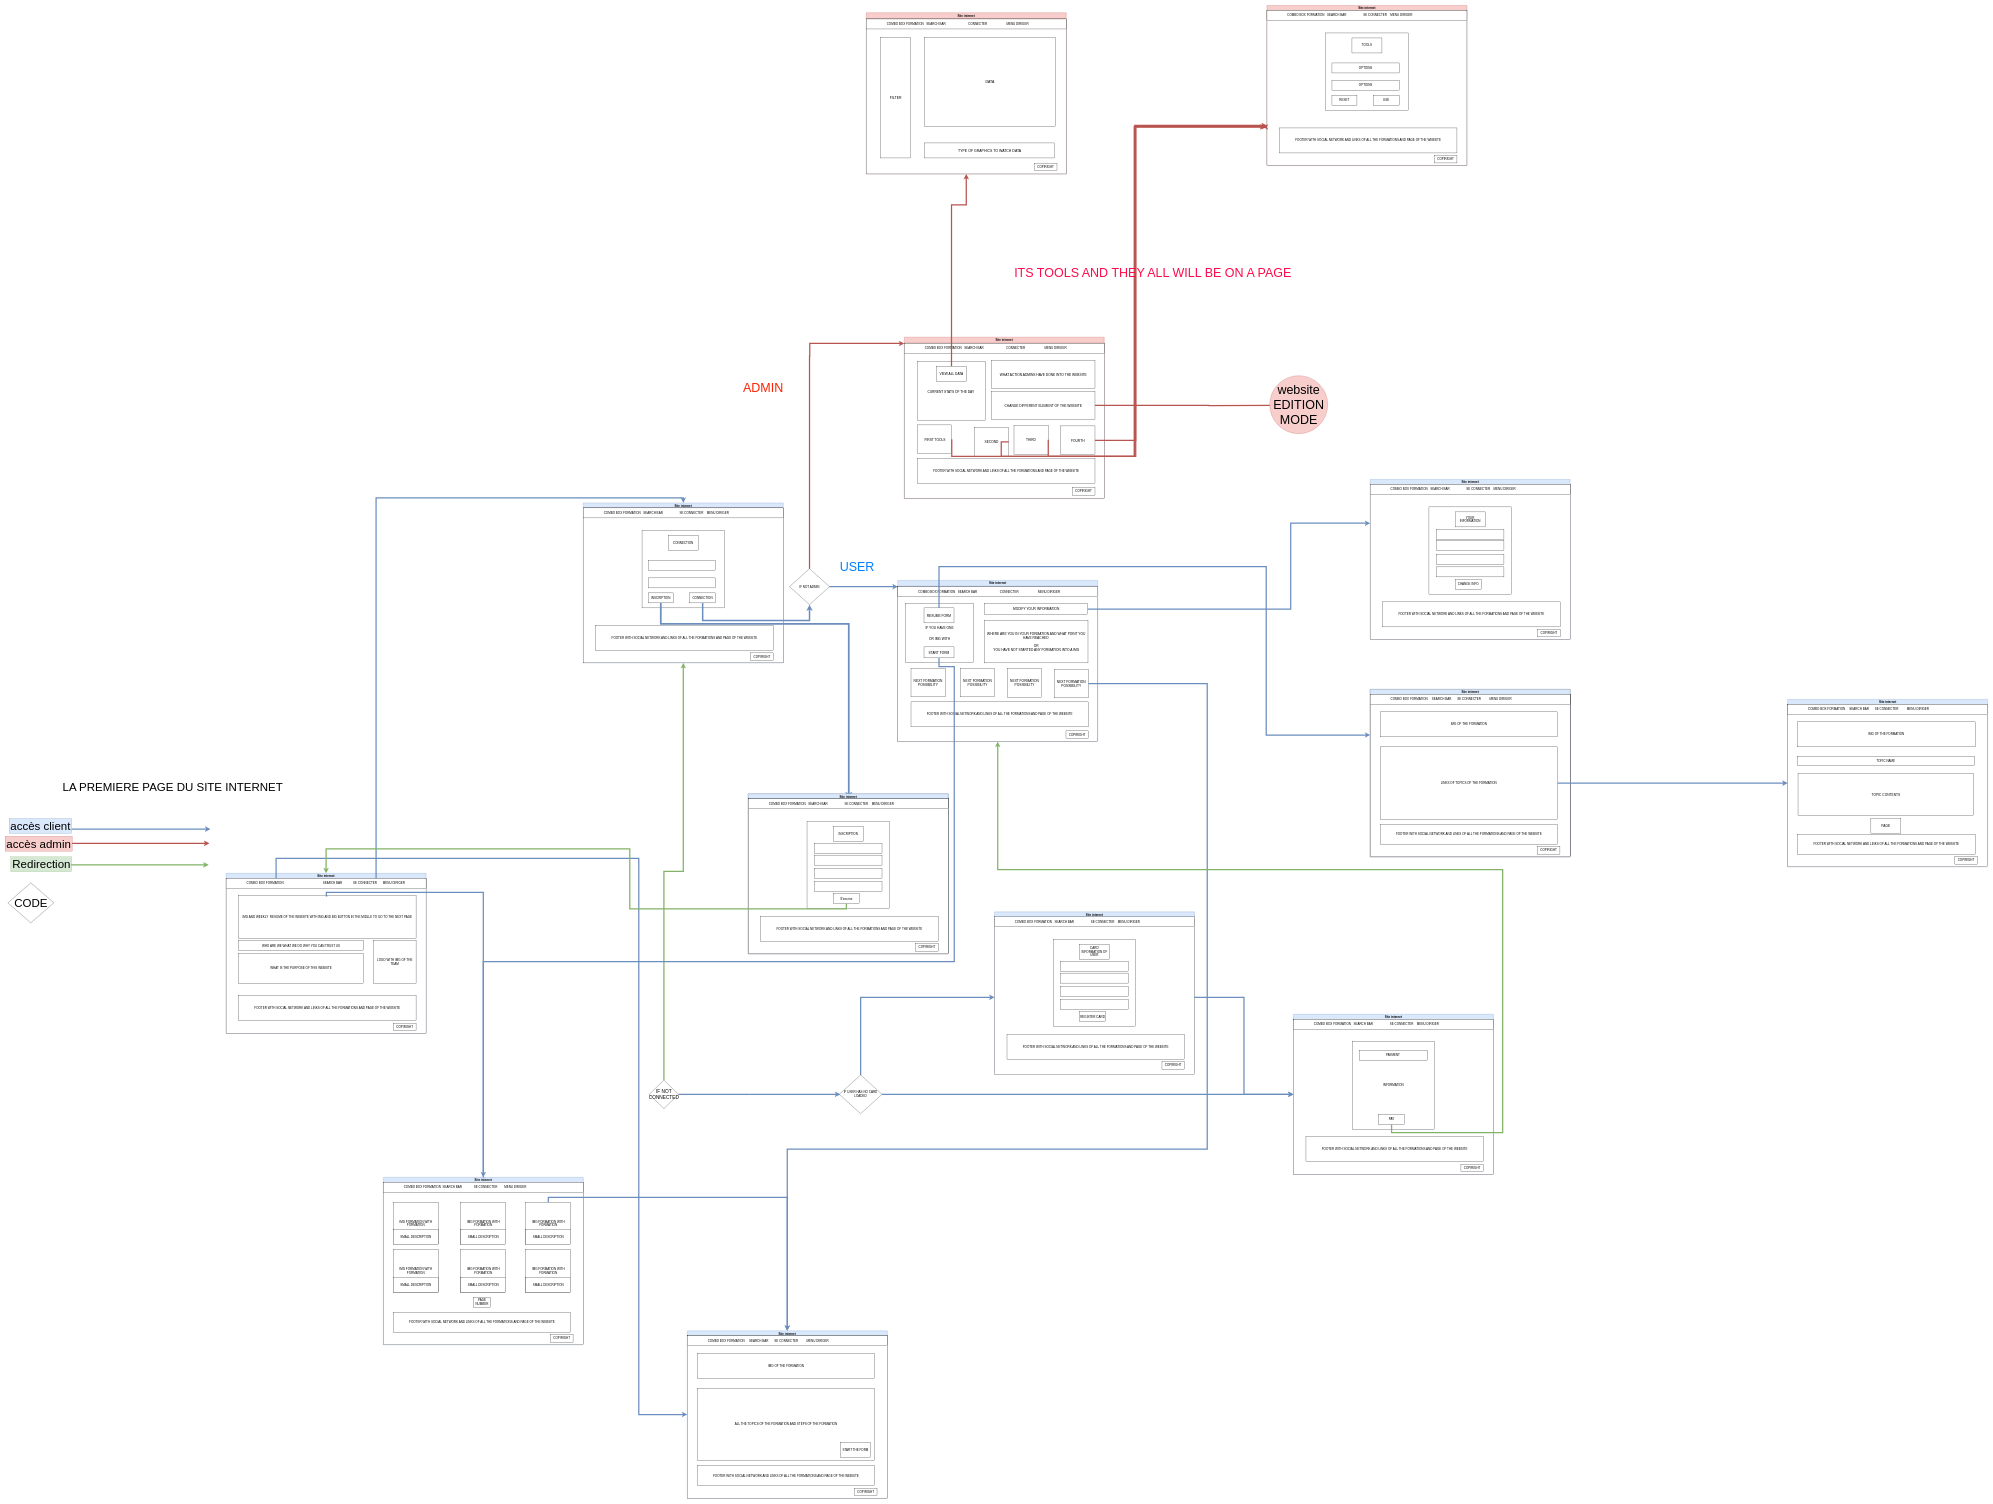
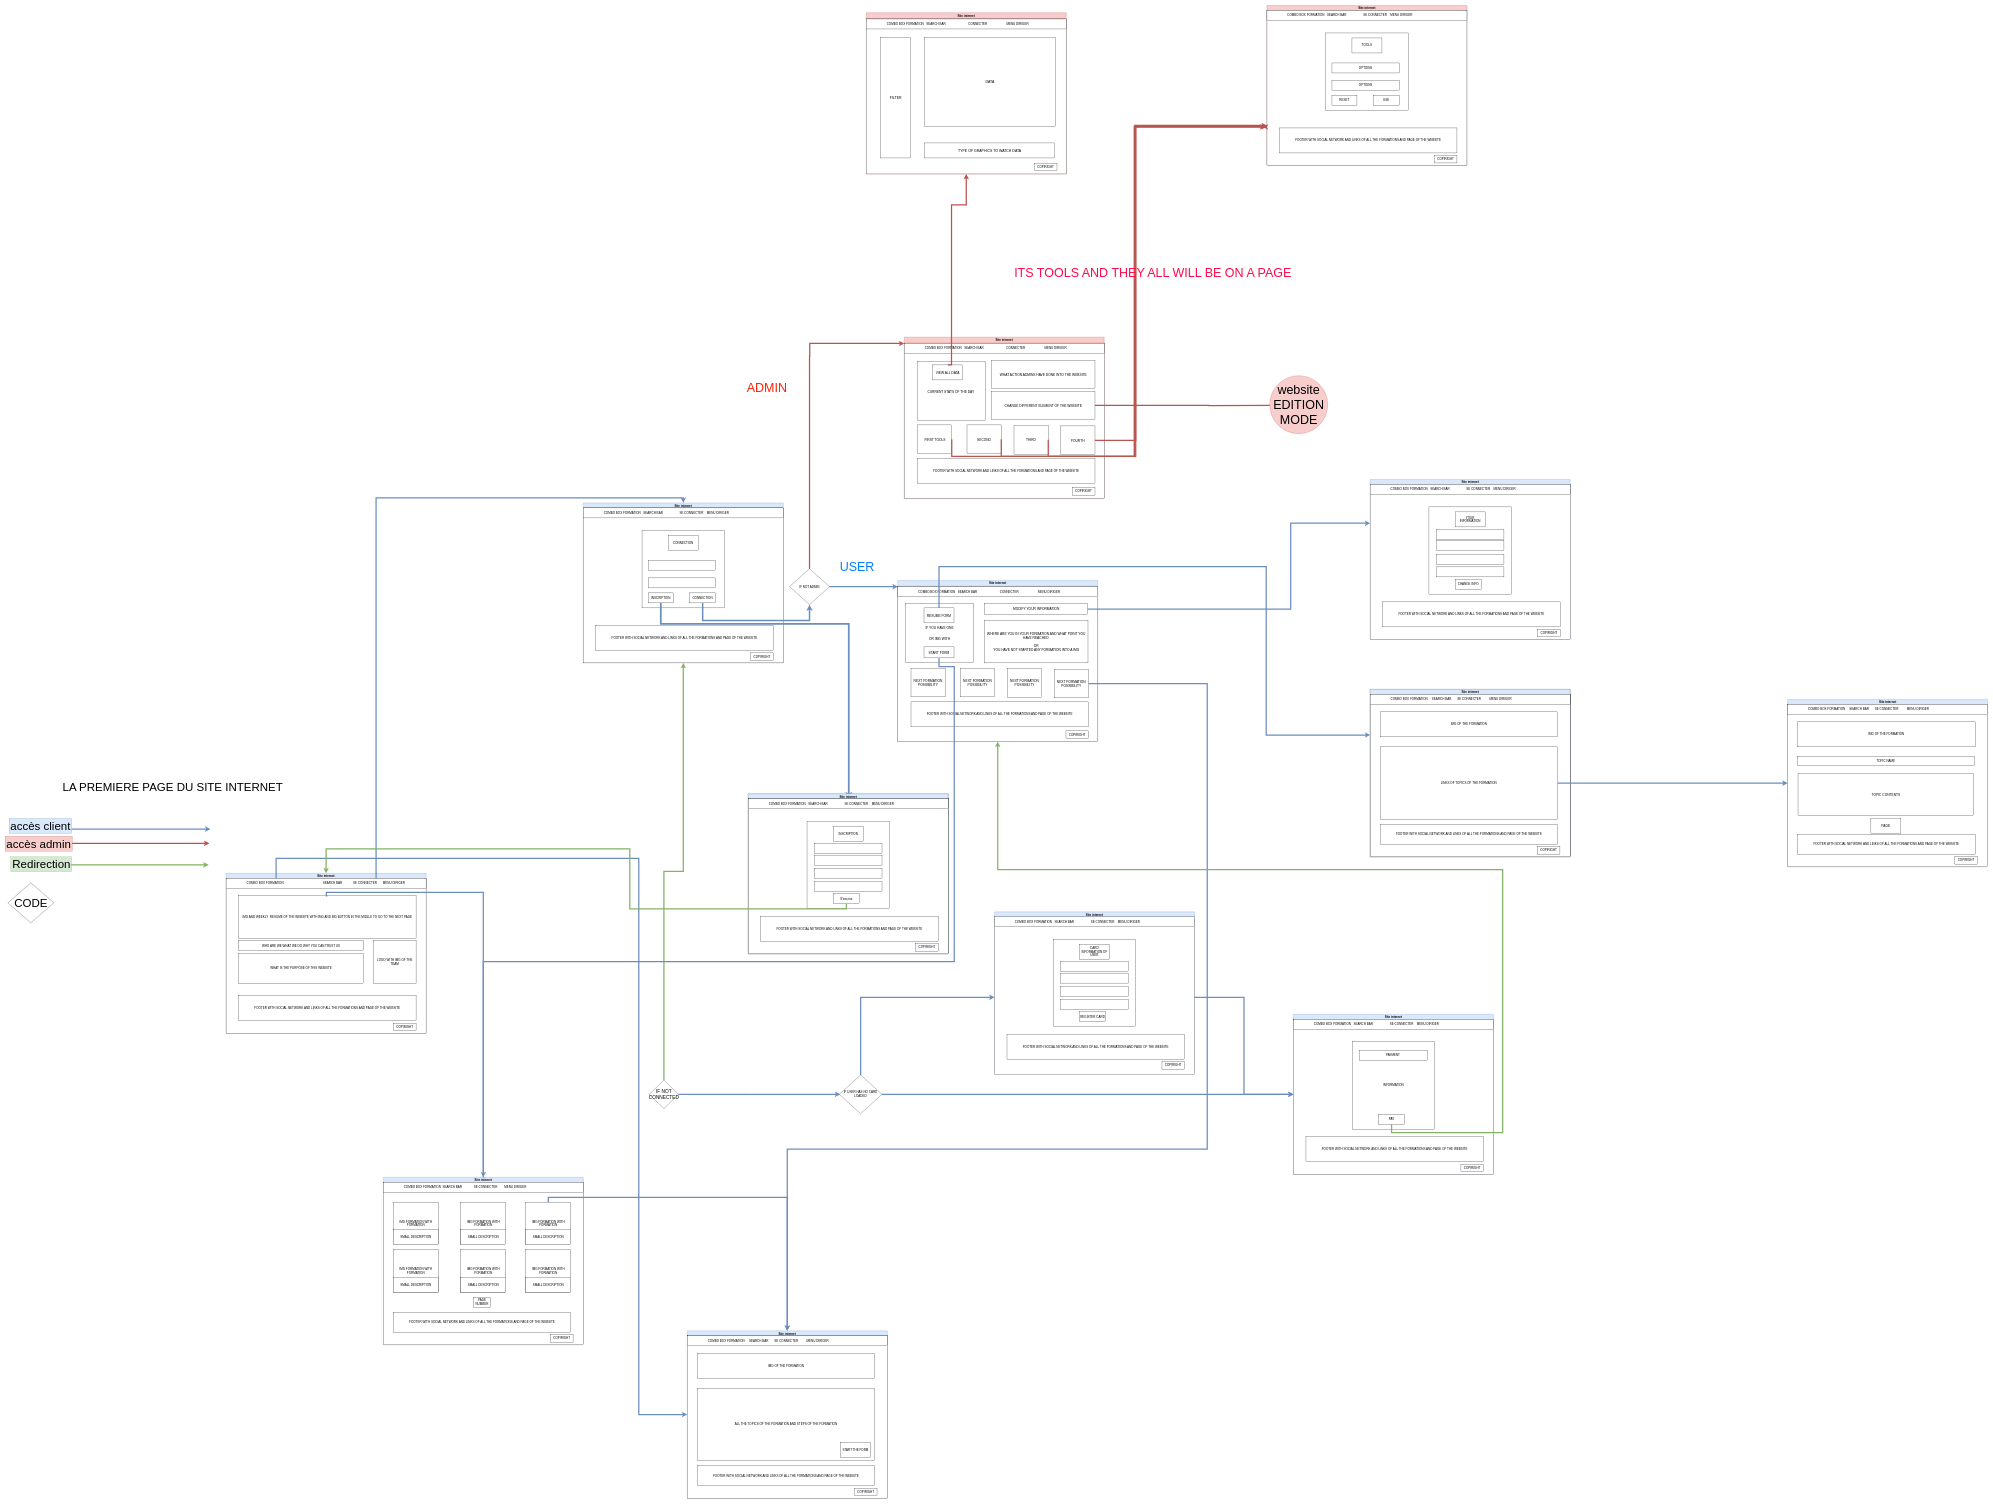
(952, 373) -> (948, 372)
(763, 387) -> (767, 387)
(992, 442) -> (984, 439)
